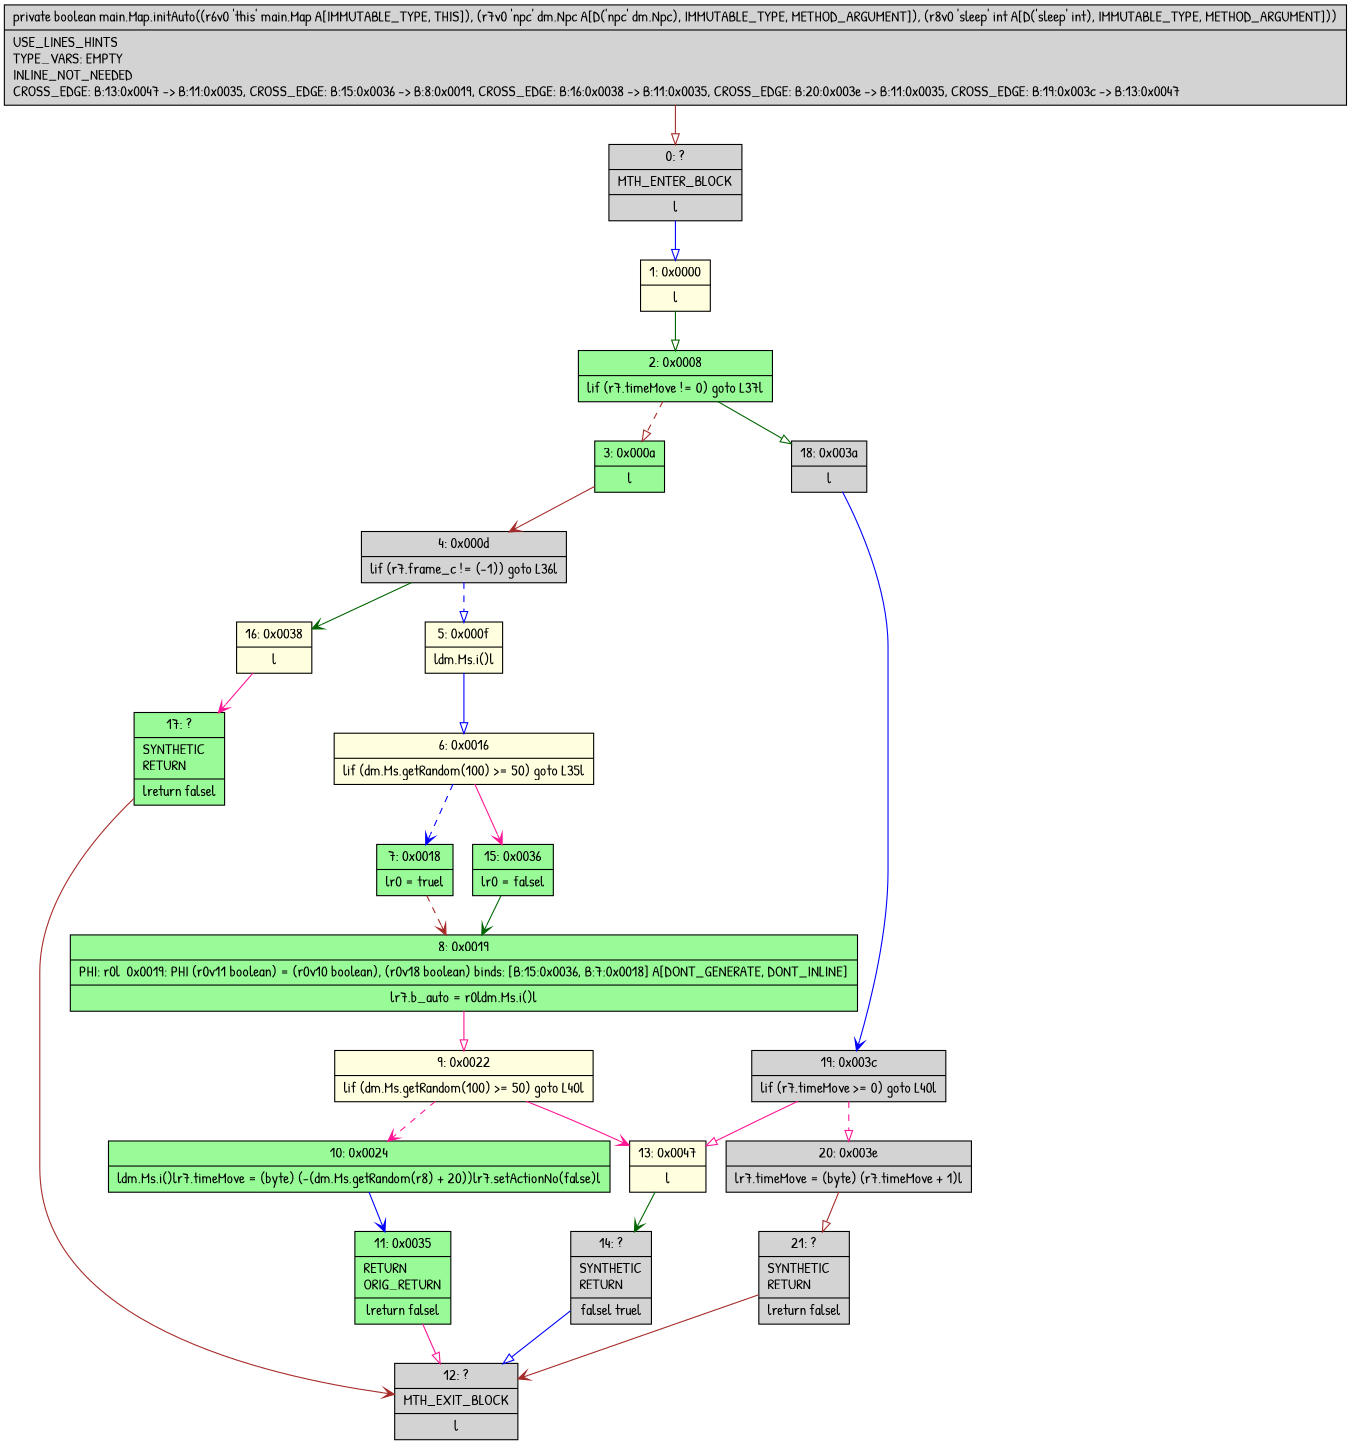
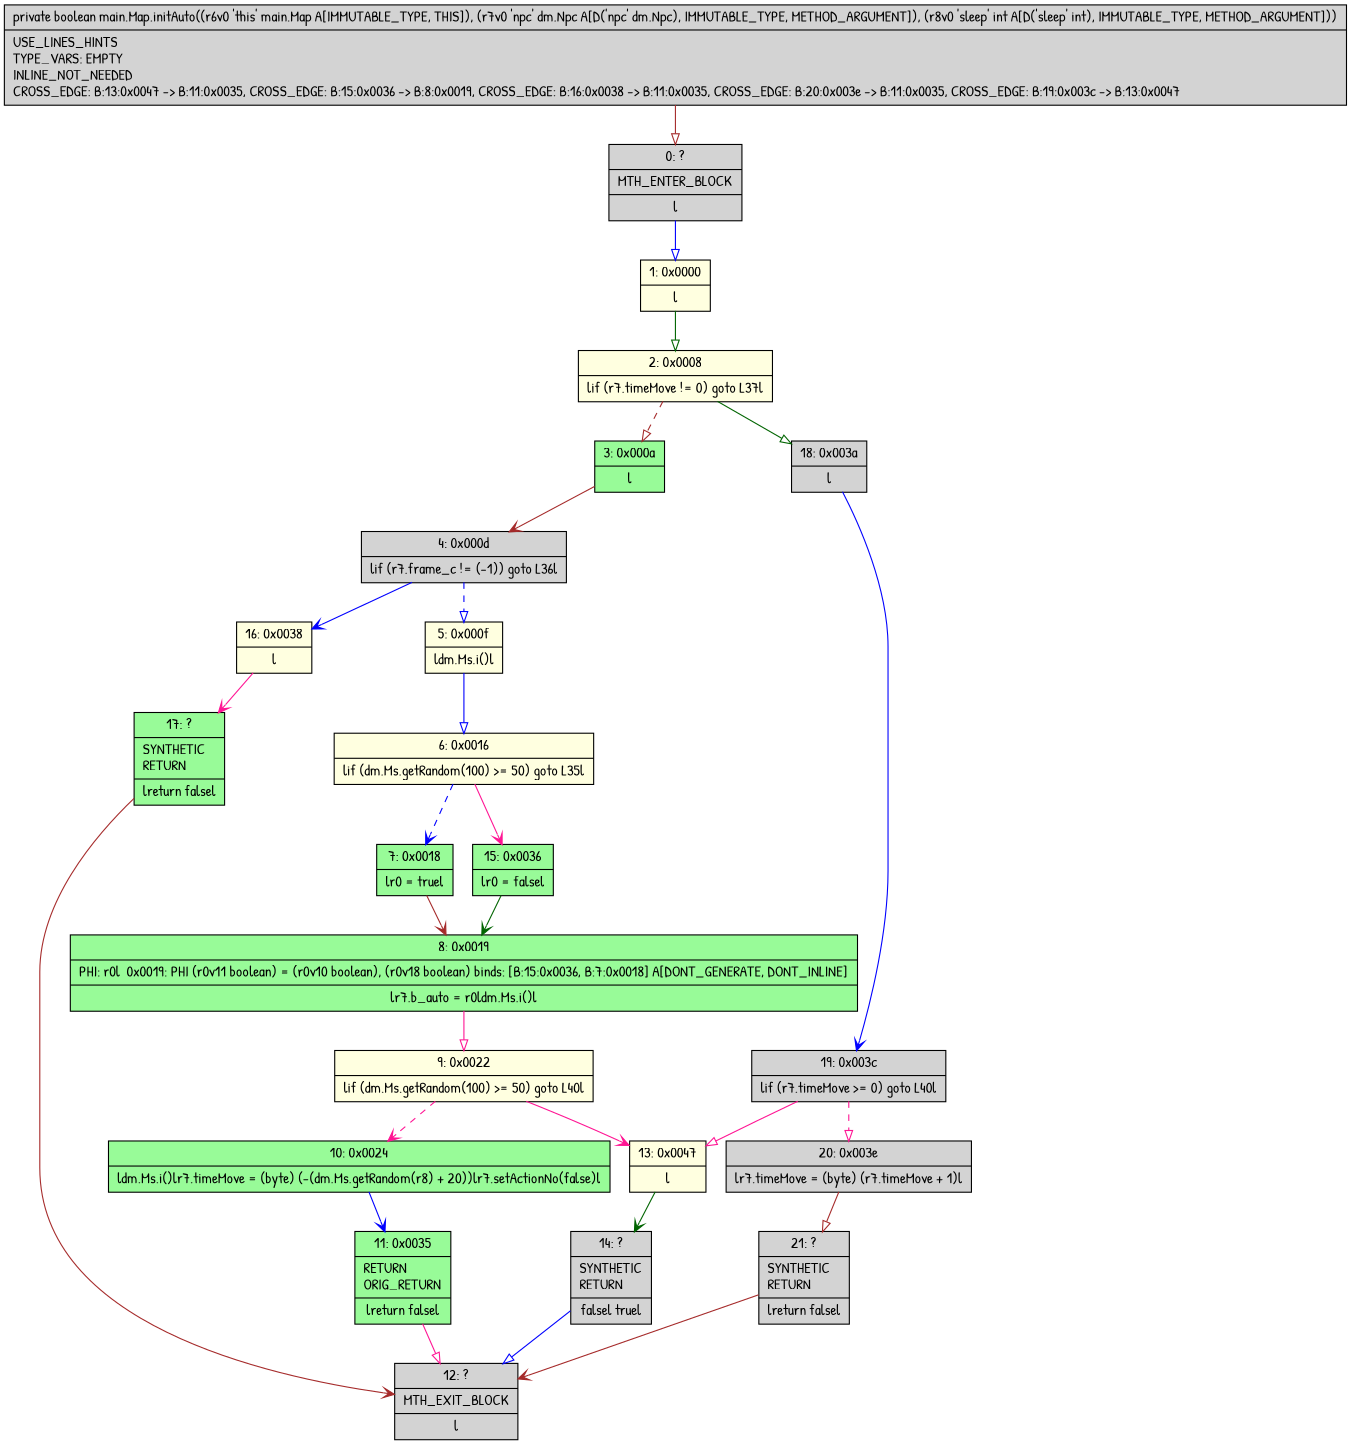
(675, 376) -> (675, 376)
(367, 603) -> (367, 603)
(434, 910) -> (434, 910)
